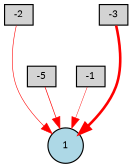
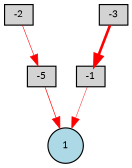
(15, 80) -> (28, 40)
(118, 80) -> (104, 40)
